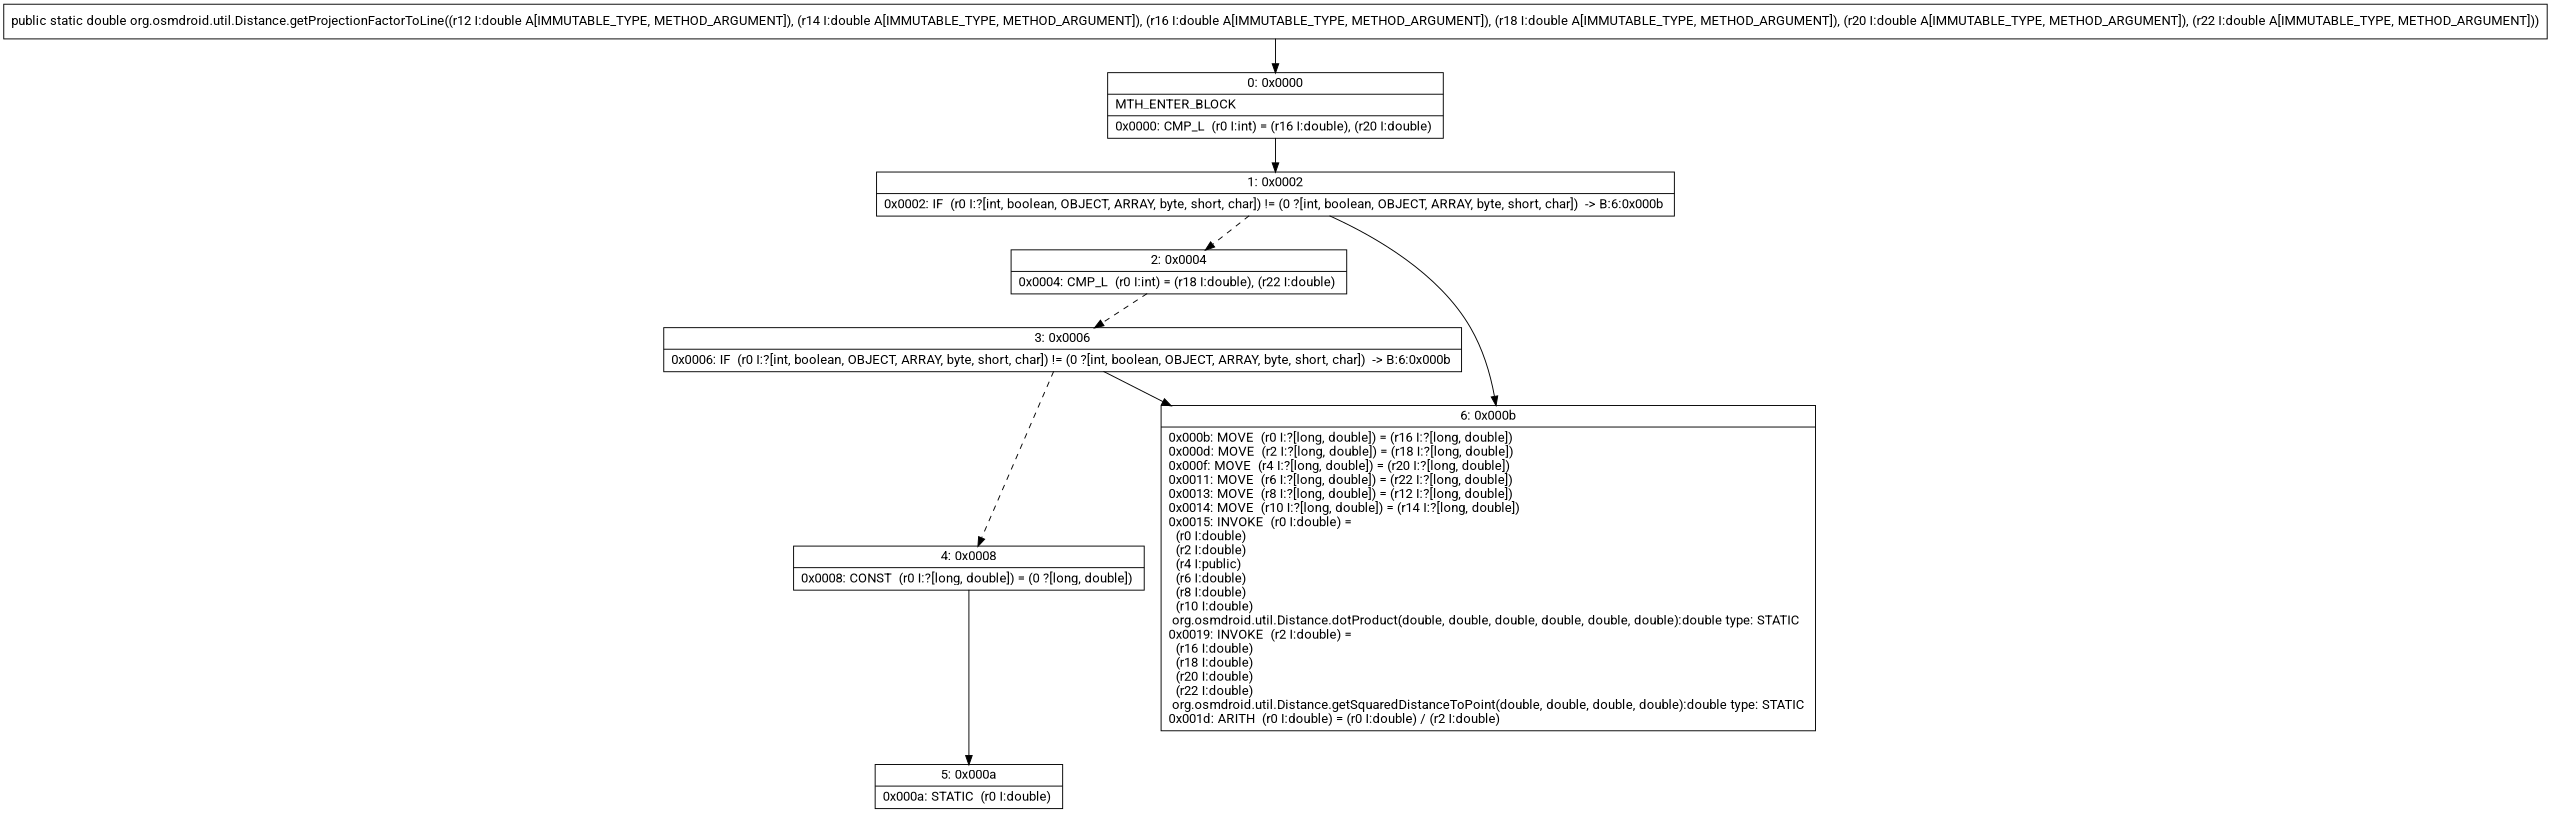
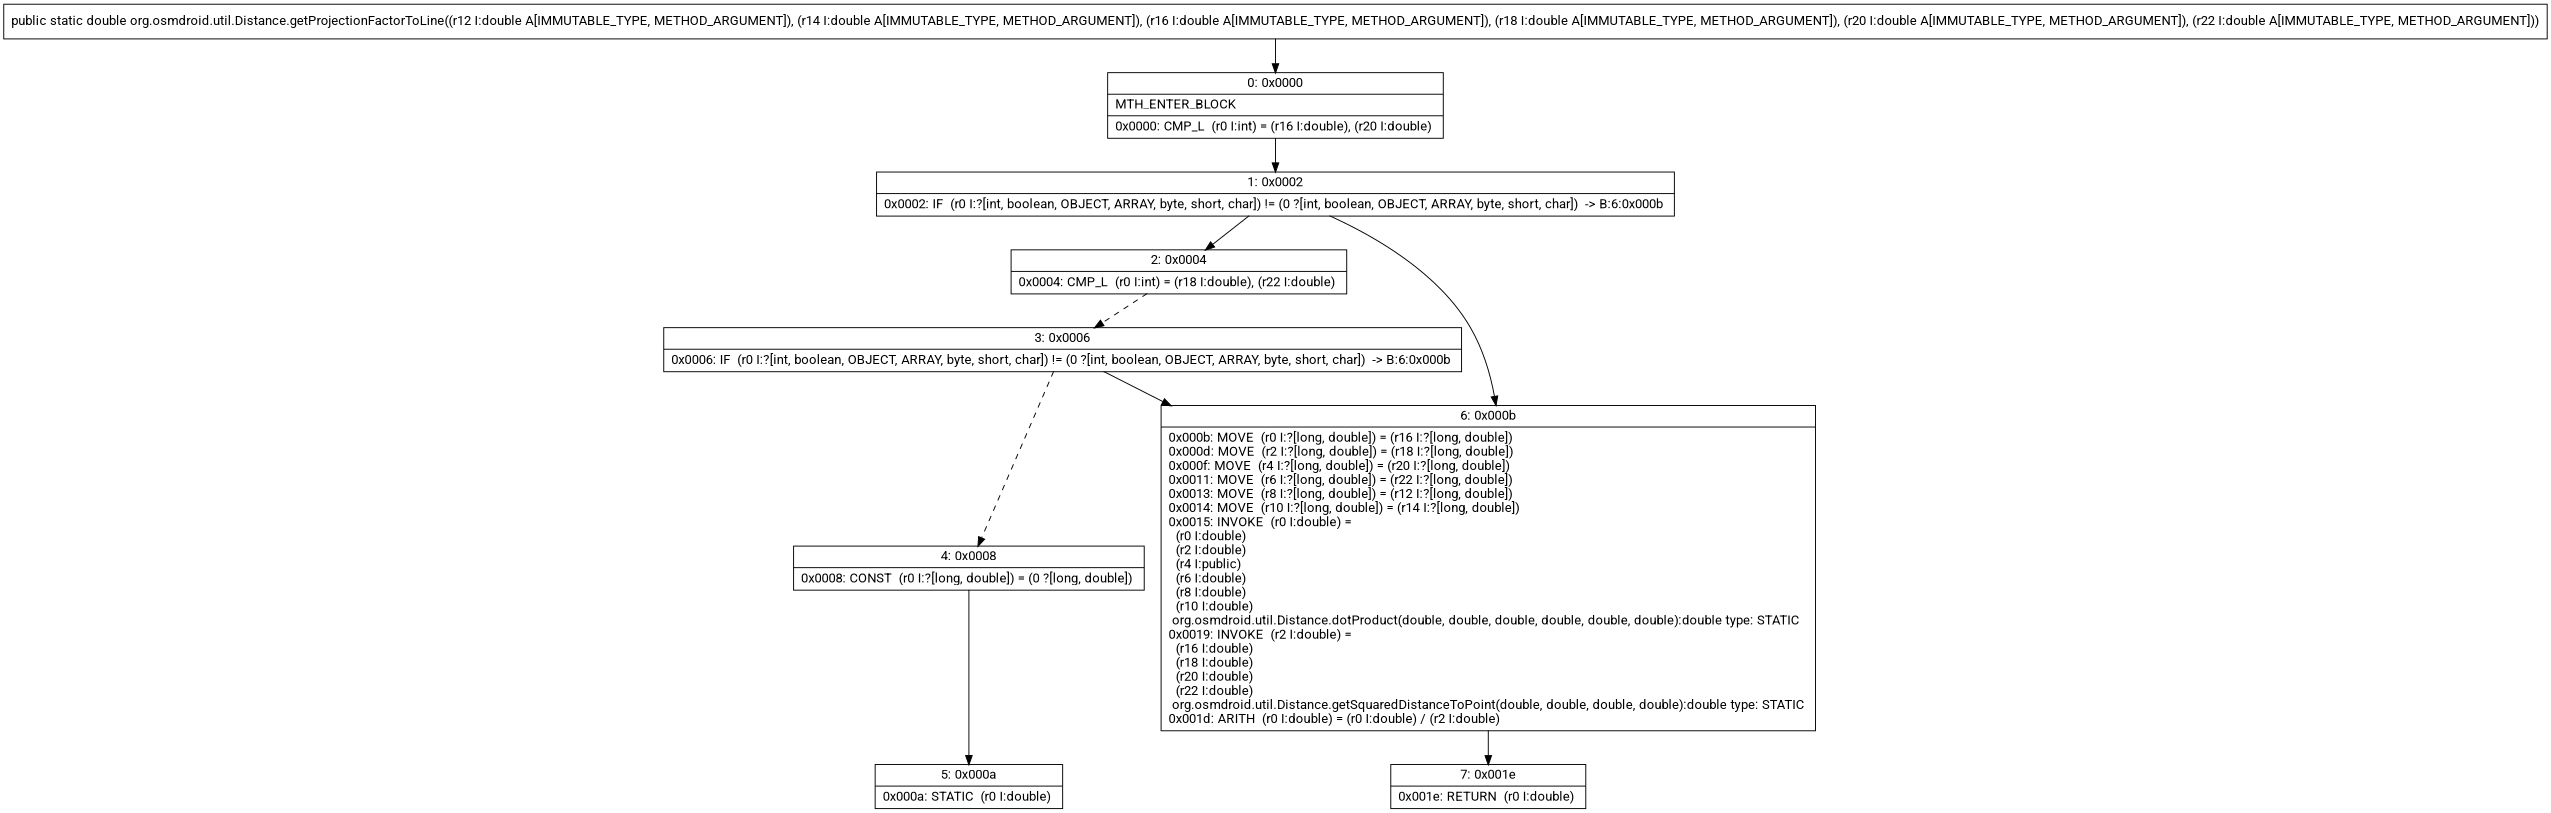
(1231, 230) -> (1231, 230)
none -> (1488, 787)
